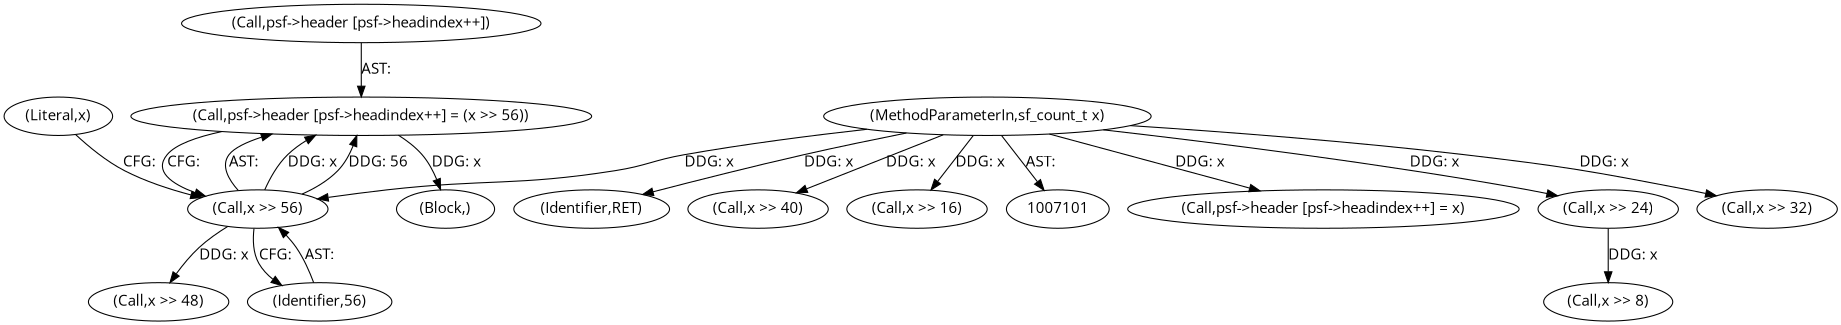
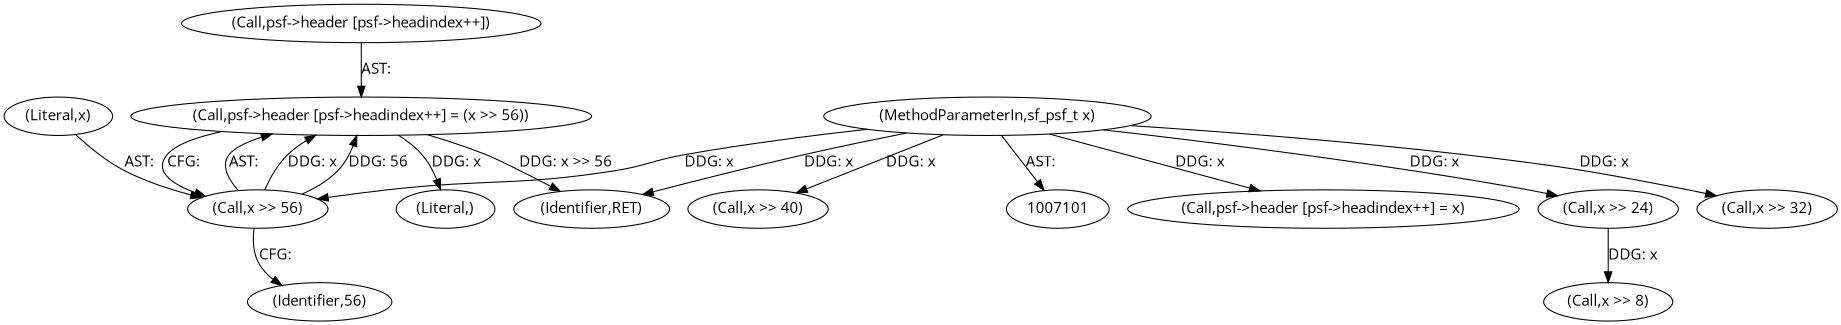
(987, 116) -> (987, 116)
none -> (491, 157)
(142, 163) -> (142, 163)
(446, 209) -> (446, 209)
(917, 209) -> none
(302, 257) -> none
(159, 302) -> none
